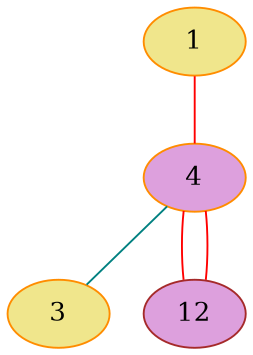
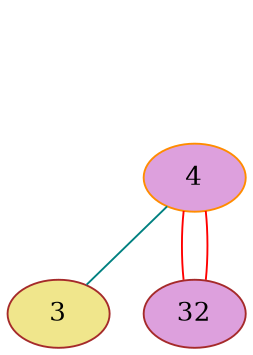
(195, 42) -> none
(59, 314) -> (59, 314)
(195, 314) -> (195, 314)
